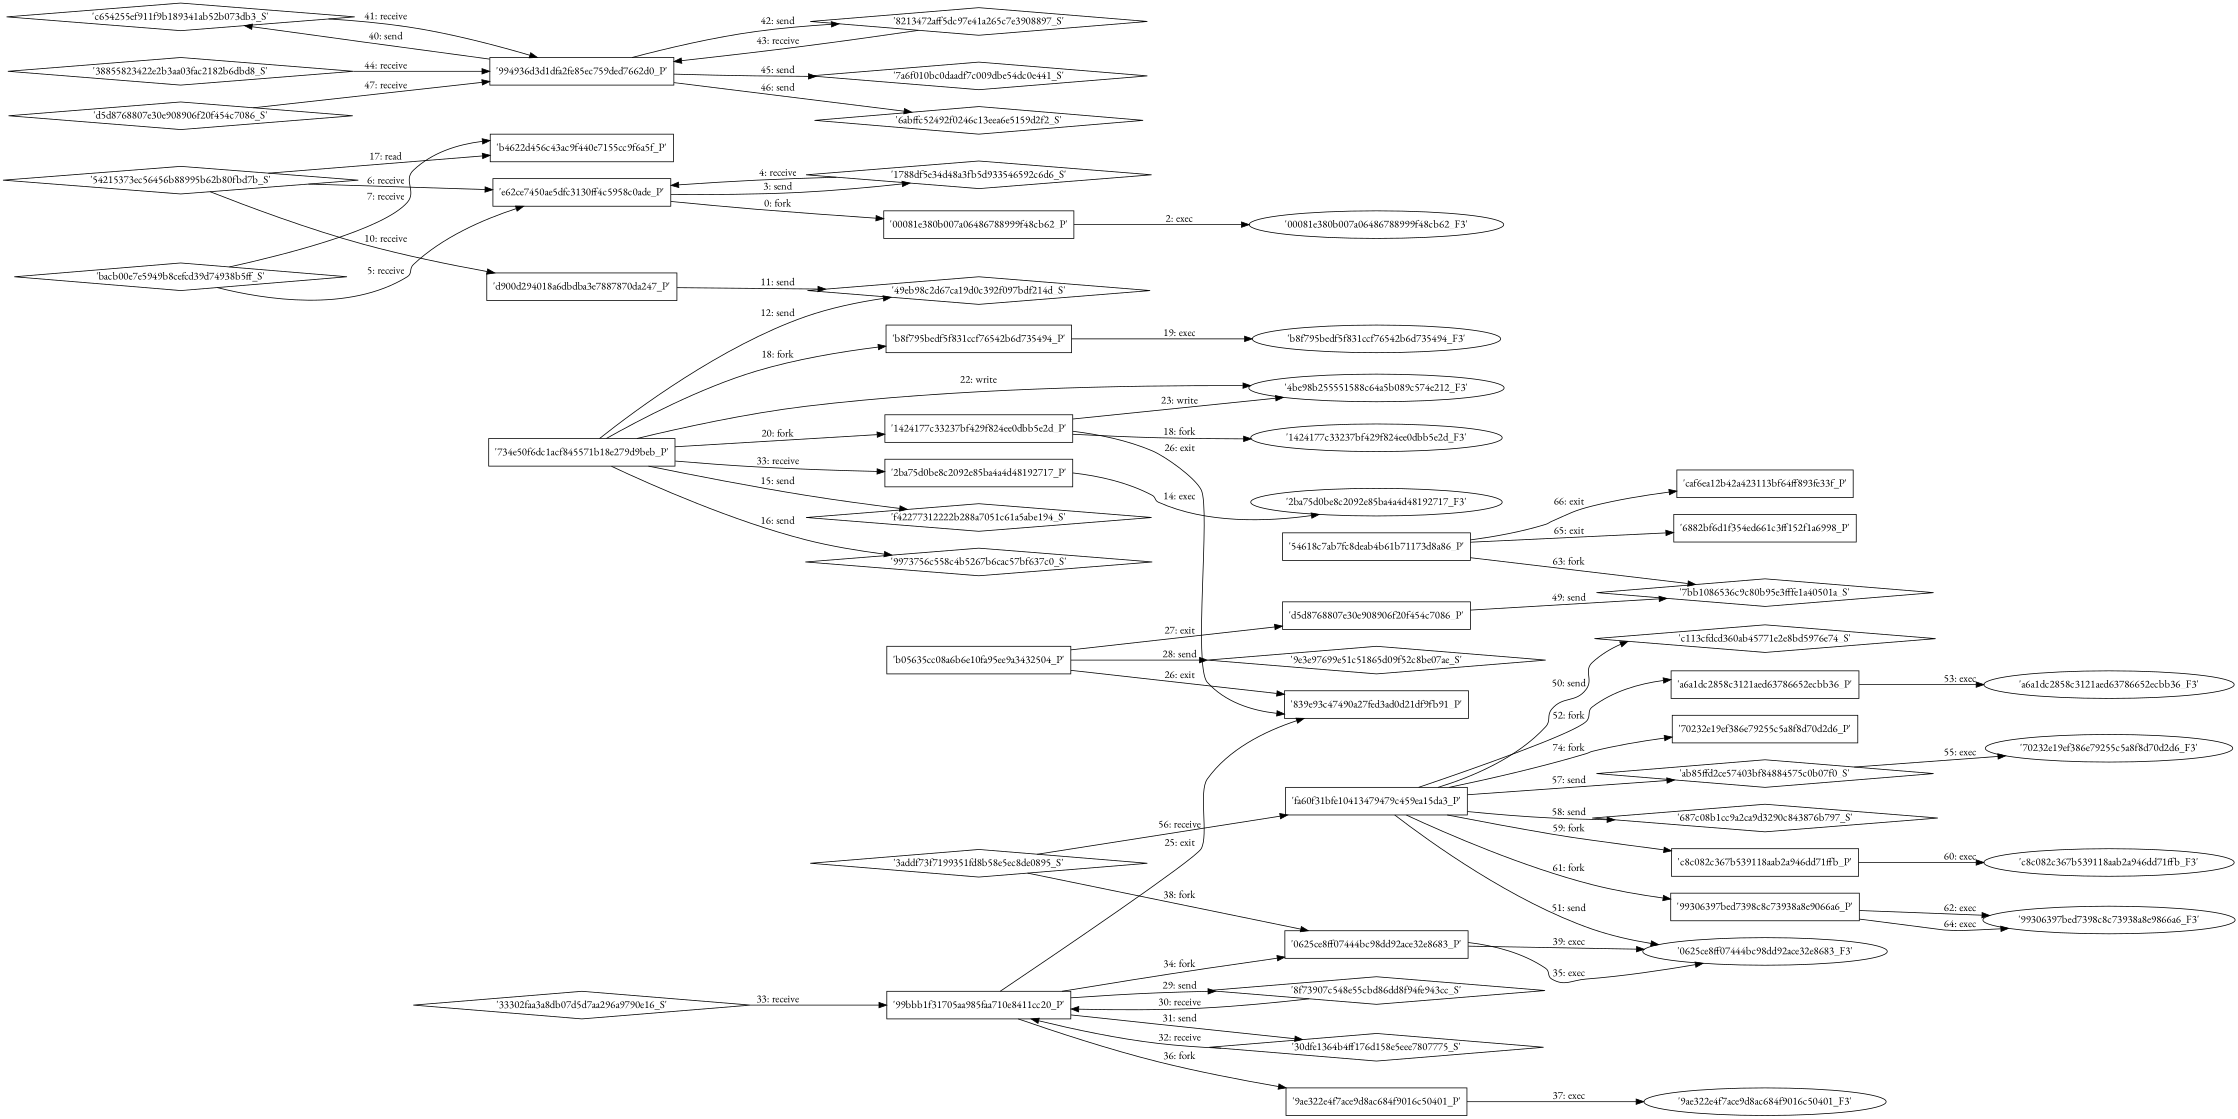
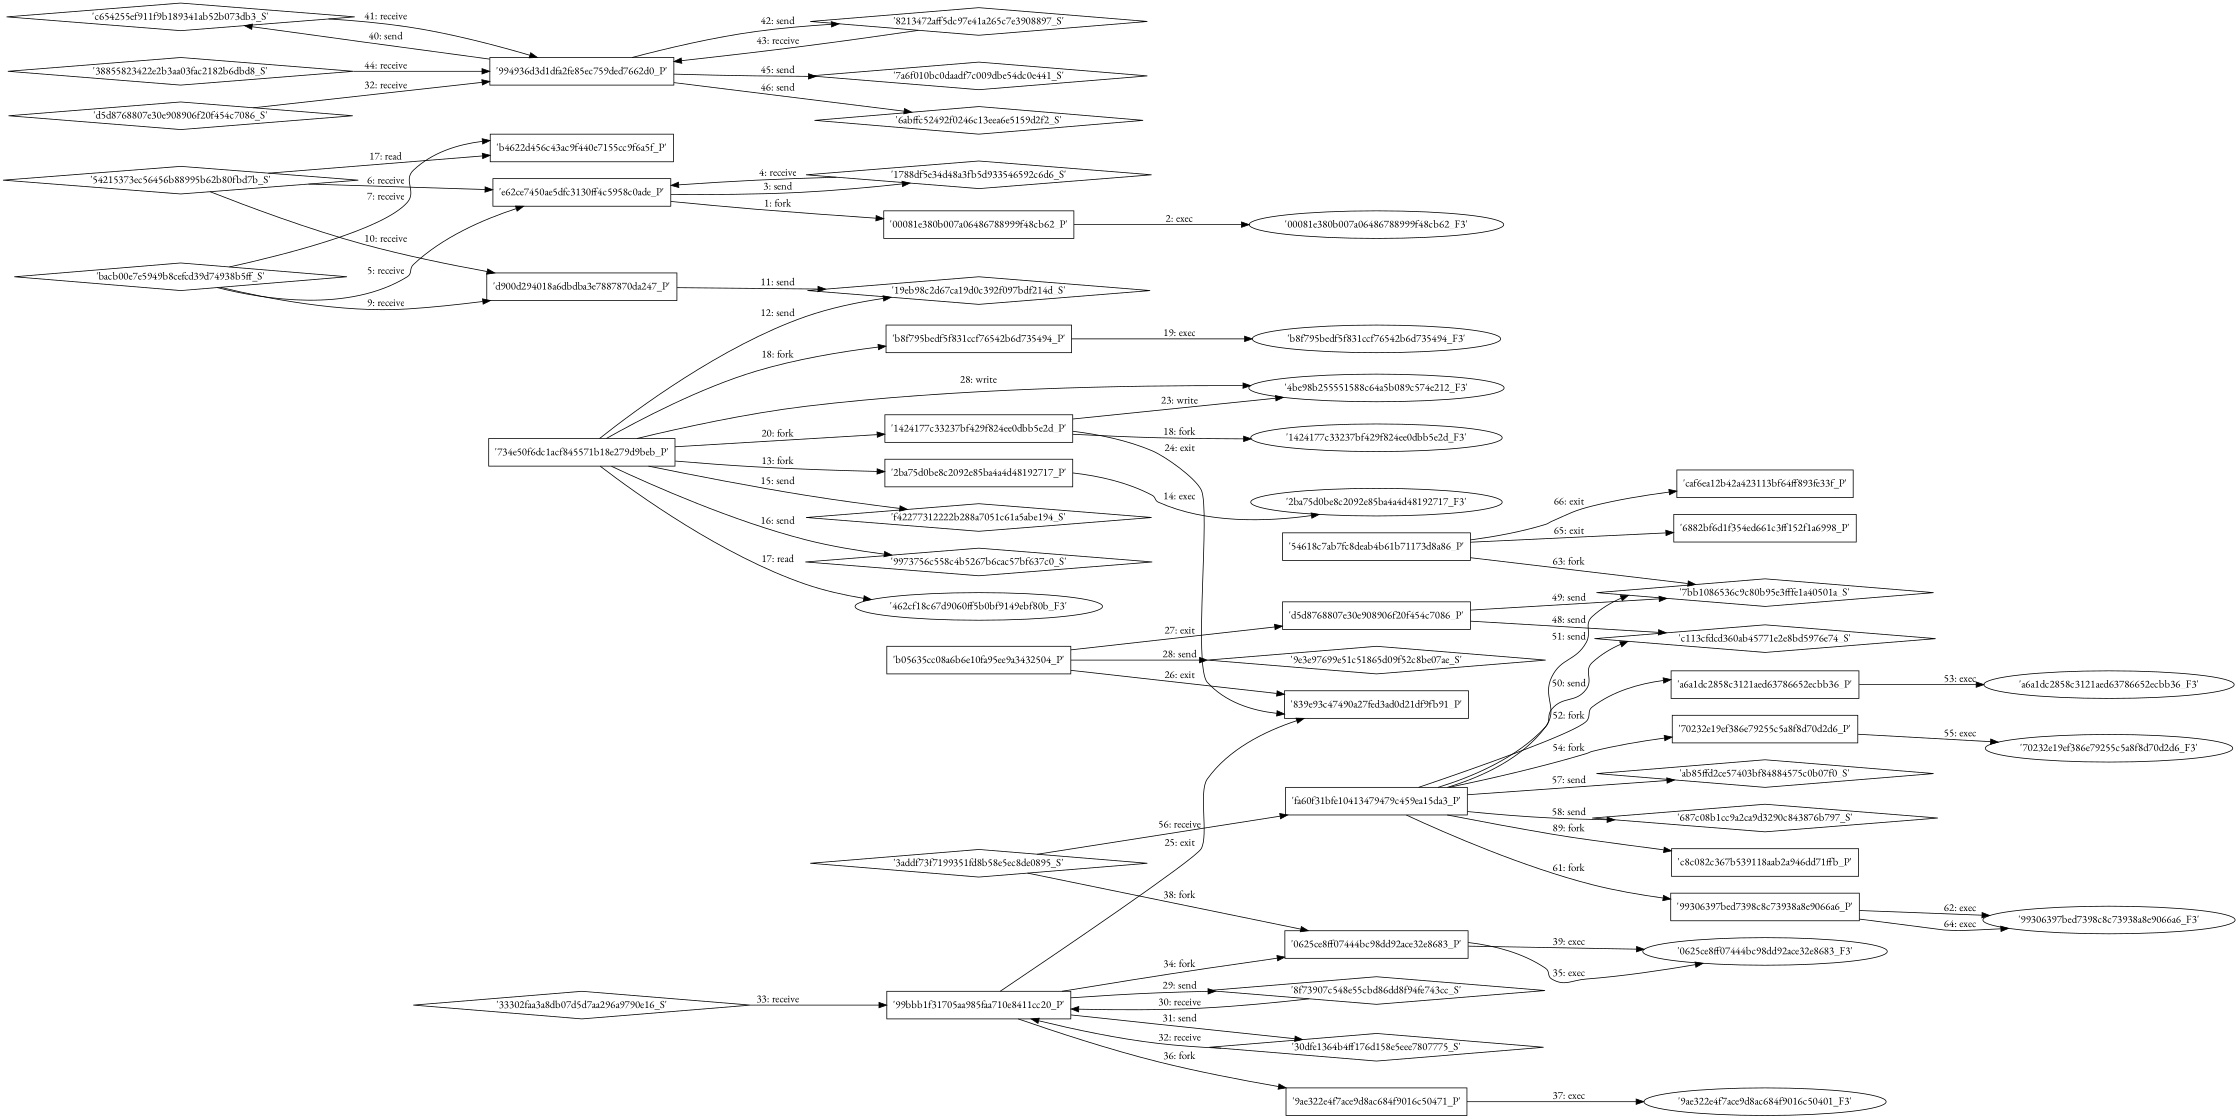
(386, 85) -> (386, 85)
(778, 204) -> (778, 204)
(979, 291) -> (979, 291)
none -> (351, 308)
(979, 380) -> (979, 380)
(1180, 448) -> (1180, 448)
(778, 461) -> (778, 461)
none -> (979, 606)
none -> (1564, 627)
(1569, 748) -> (1569, 748)
(1926, 762) -> (1924, 738)
(1569, 828) -> (1569, 828)
(2109, 863) -> none
(1516, 894) -> (1549, 698)
(2109, 920) -> (2109, 920)
(1376, 991) -> (1376, 991)
(1376, 1102) -> (1376, 1102)
